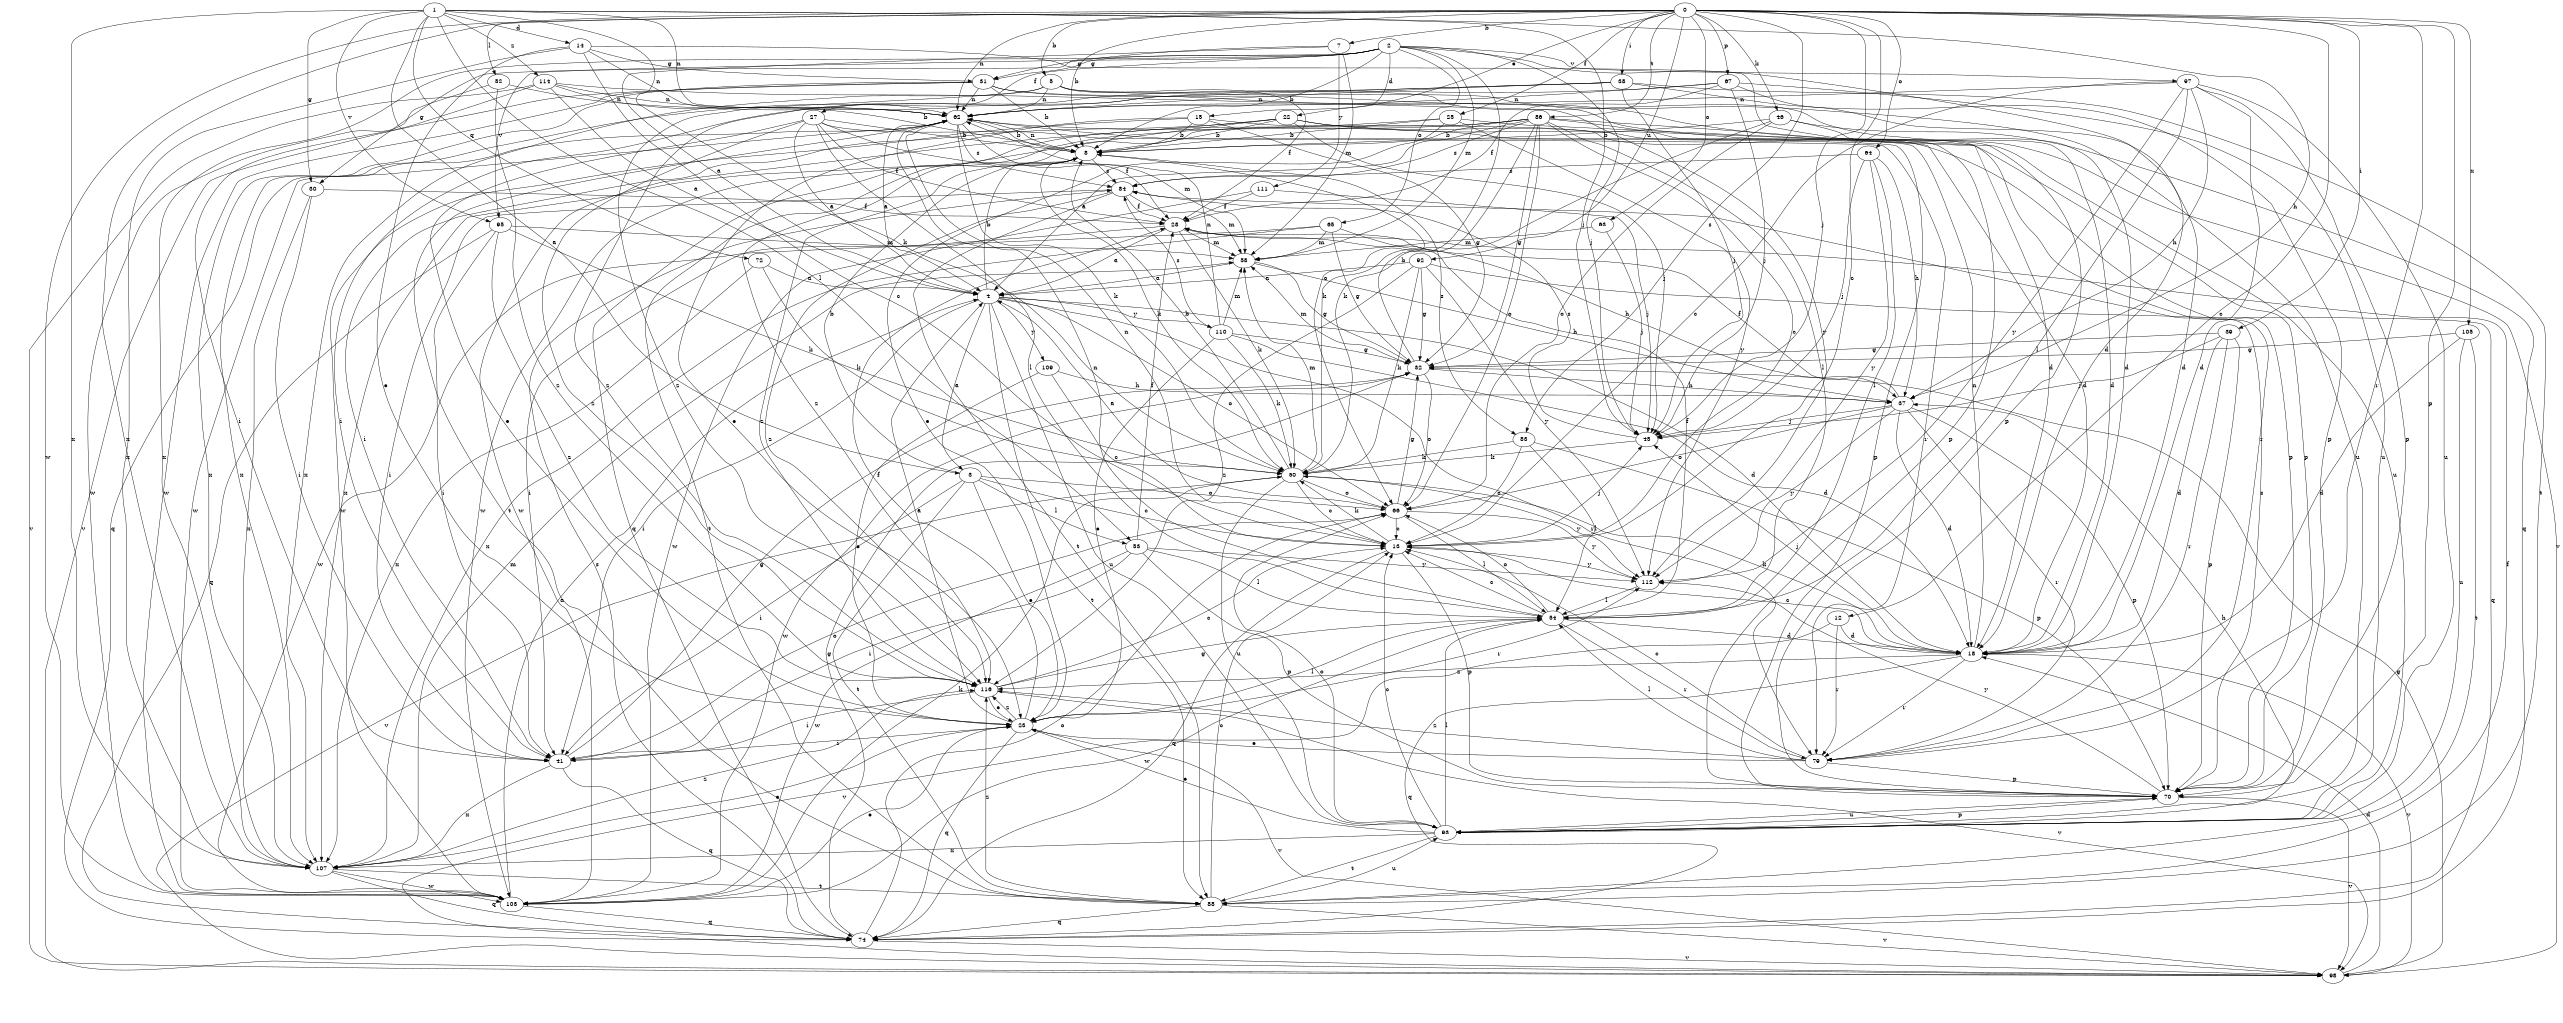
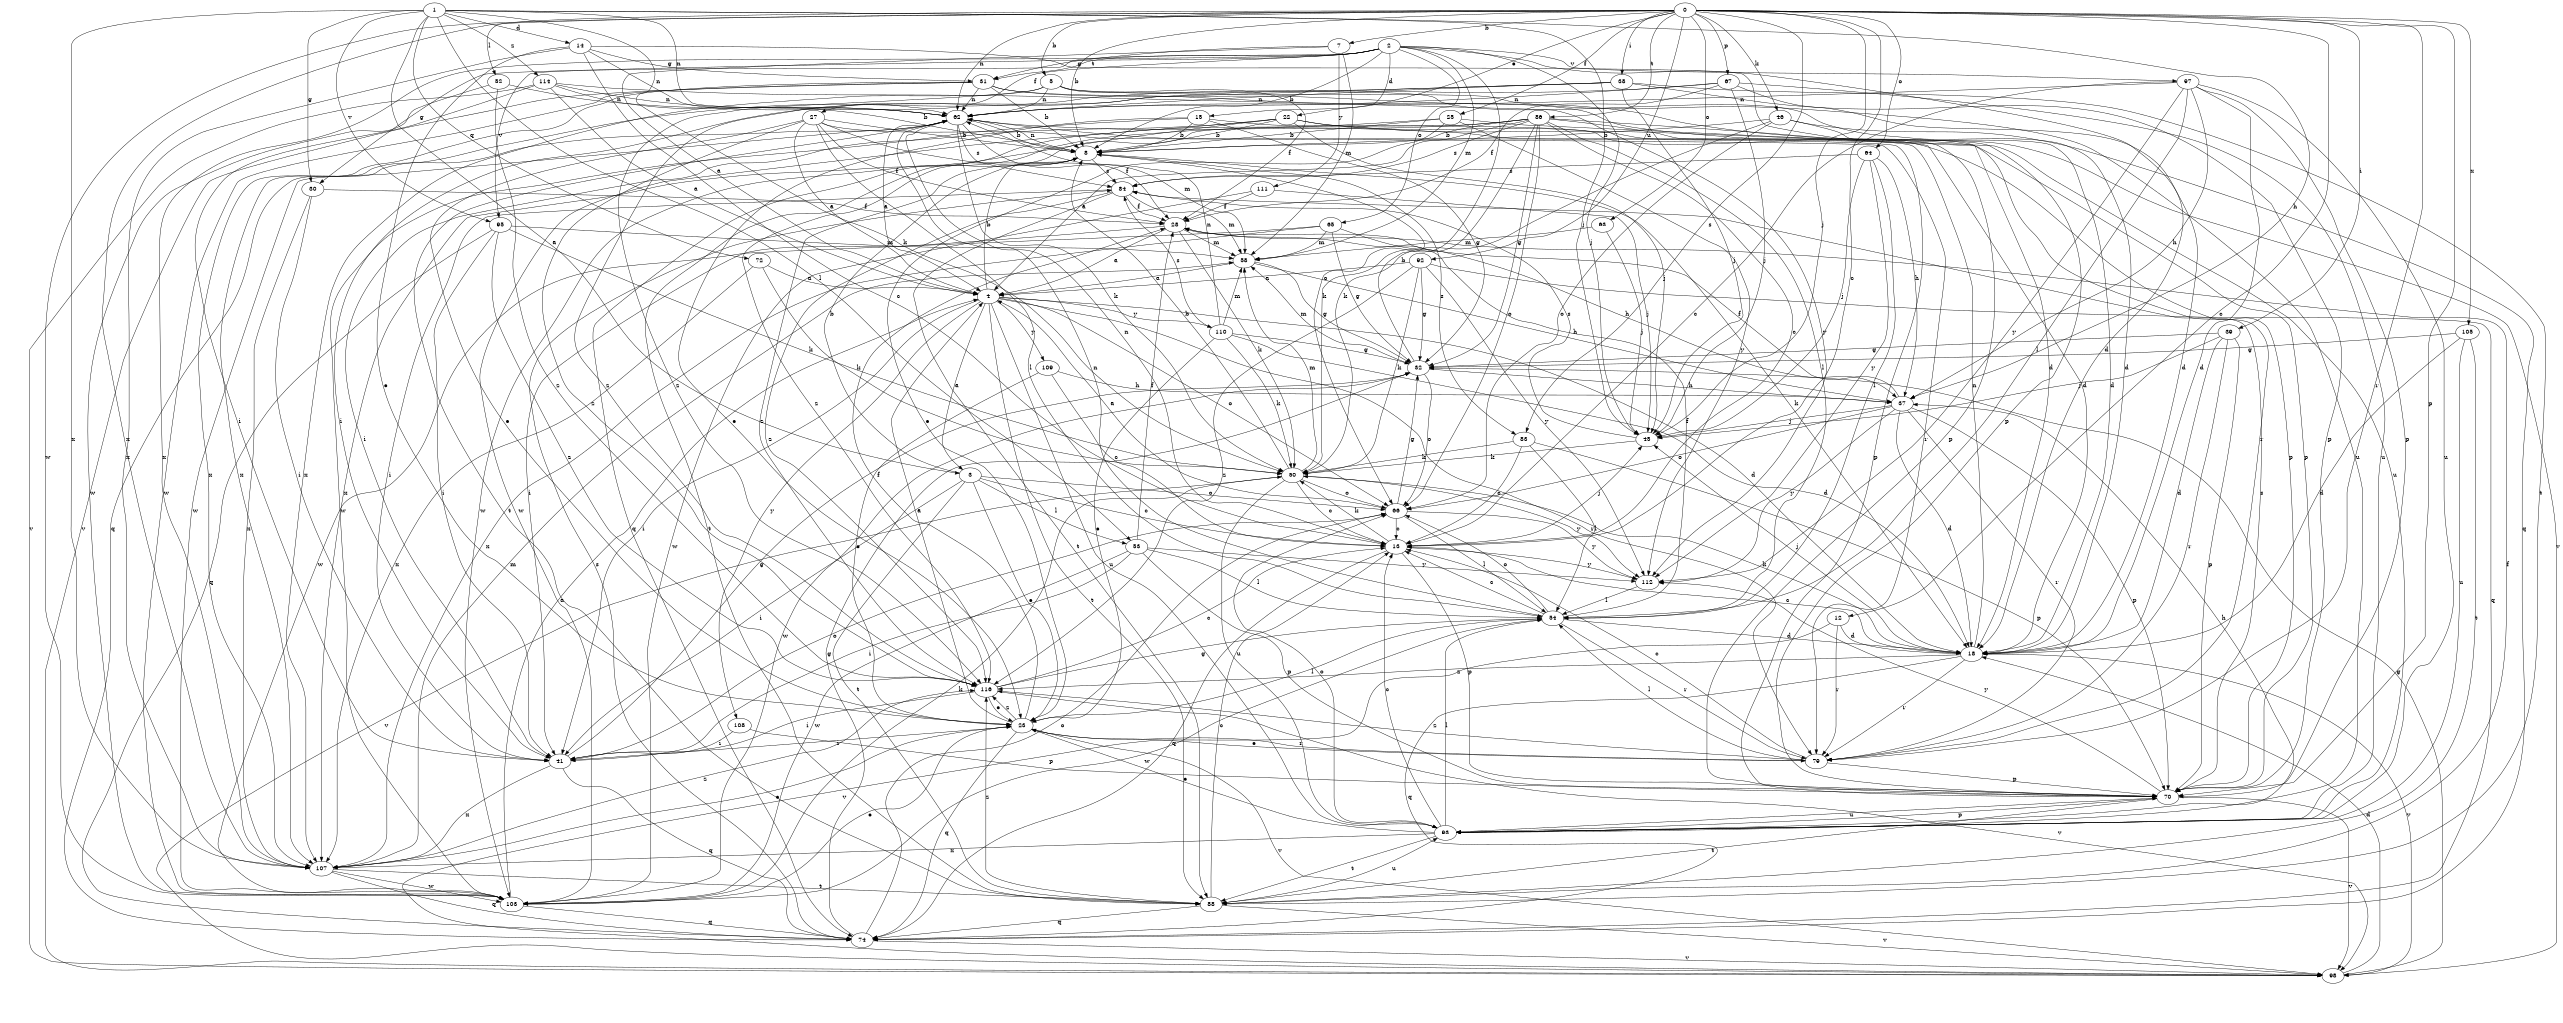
(1093, 64) -> (1093, 64)
(1148, 301) -> (1607, 209)
(1340, 682) -> (1281, 744)
none -> (740, 726)
none -> (1692, 851)
